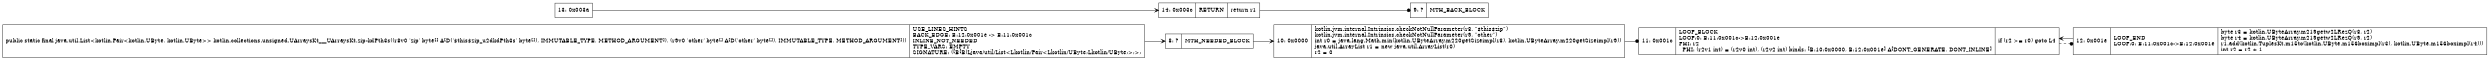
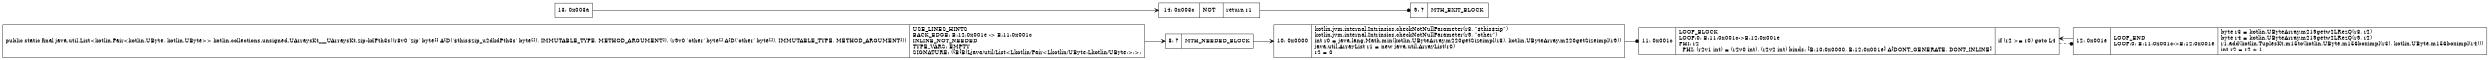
(1212, 10) -> (1209, 10)
(1457, 10) -> (1457, 10)
